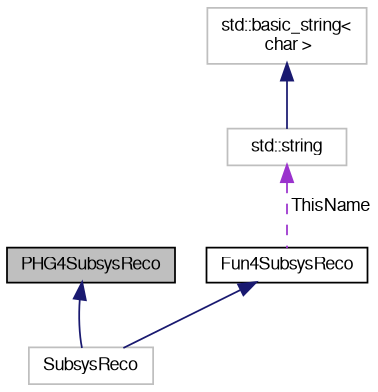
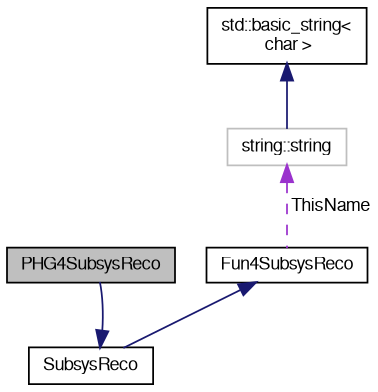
(287, 36) -> (287, 36)
(287, 147) -> (287, 147)
(79, 324) -> (103, 306)
(91, 366) -> (91, 366)
